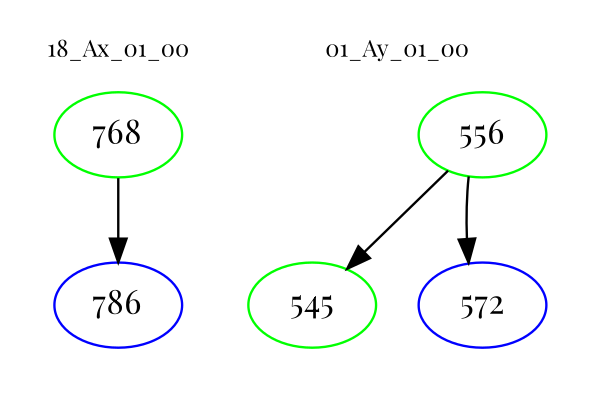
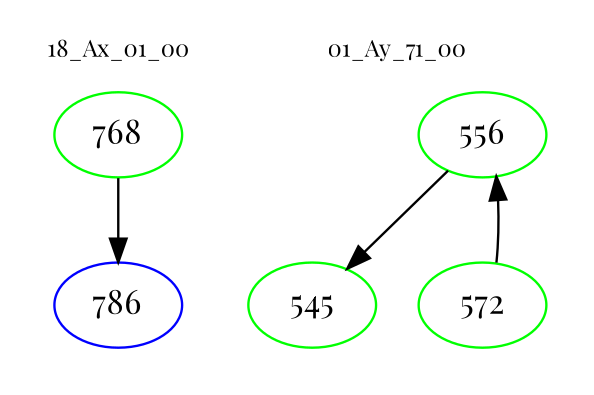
(397, 51) -> (397, 51)
(467, 208) -> (498, 232)
(483, 305) -> (483, 305)
